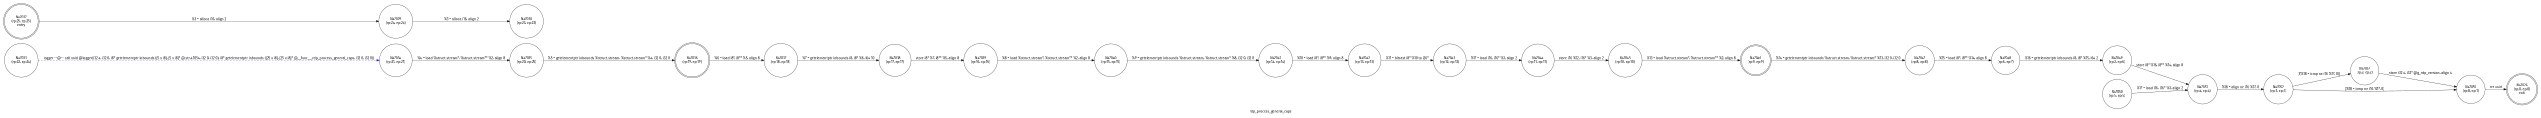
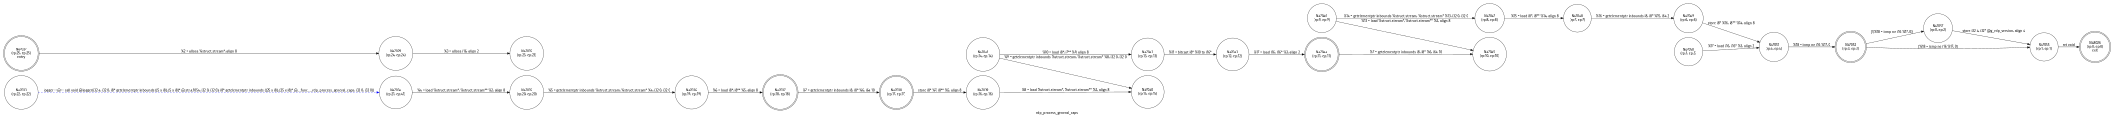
(209, 19) -> (209, 52)
(527, 21) -> (527, 53)
(1320, 58) -> (1066, 53)
(1407, 58) -> (1190, 53)
(1581, 58) -> (1406, 52)
(21, 60) -> (21, 92)
(396, 60) -> (396, 92)
(527, 60) -> (527, 92)
(692, 60) -> (692, 92)
(781, 60) -> (780, 92)
(895, 60) -> (896, 92)
(1192, 60) -> (1064, 73)
(1538, 60) -> (1322, 54)
(1690, 60) -> (1403, 36)
(1756, 60) -> (1322, 18)
(2006, 60) -> (1577, 18)
(2117, 60) -> (1689, 18)
(2365, 71) -> (1938, 28)
(2240, 87) -> (1812, 45)
(2278, 89) -> (1851, 47)
(2471, 89) -> (2044, 47)
(2522, 89) -> (2095, 47)
(2117, 94) -> (1689, 52)
